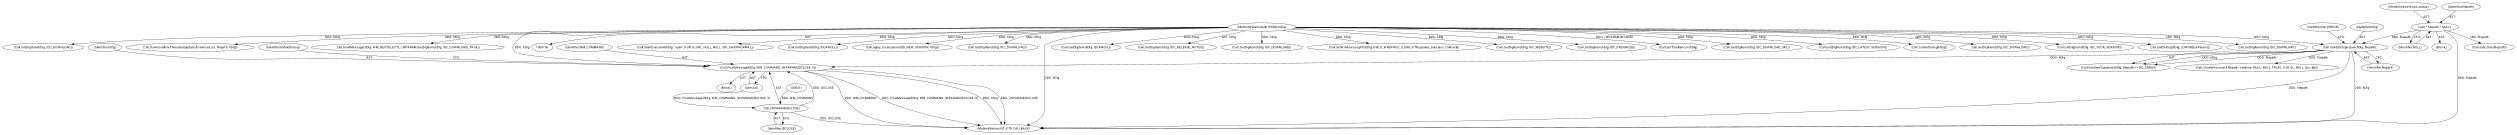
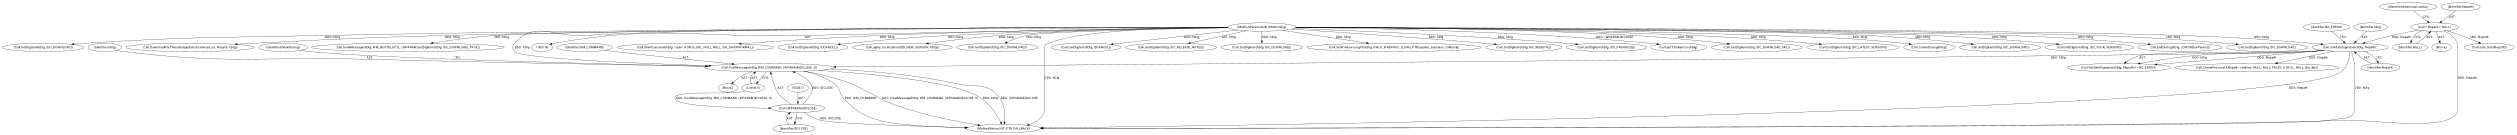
(2427, 17) -> (2427, 17)
(798, 98) -> (802, 98)
